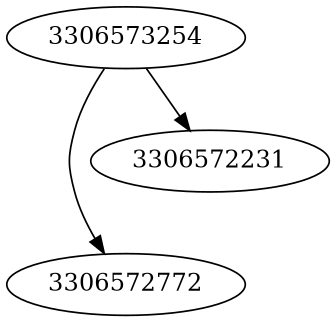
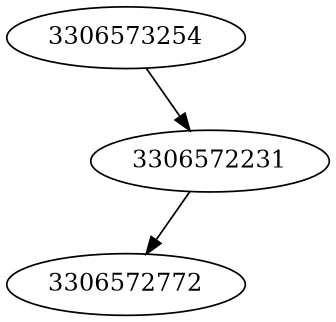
(70, 153) -> (173, 216)
